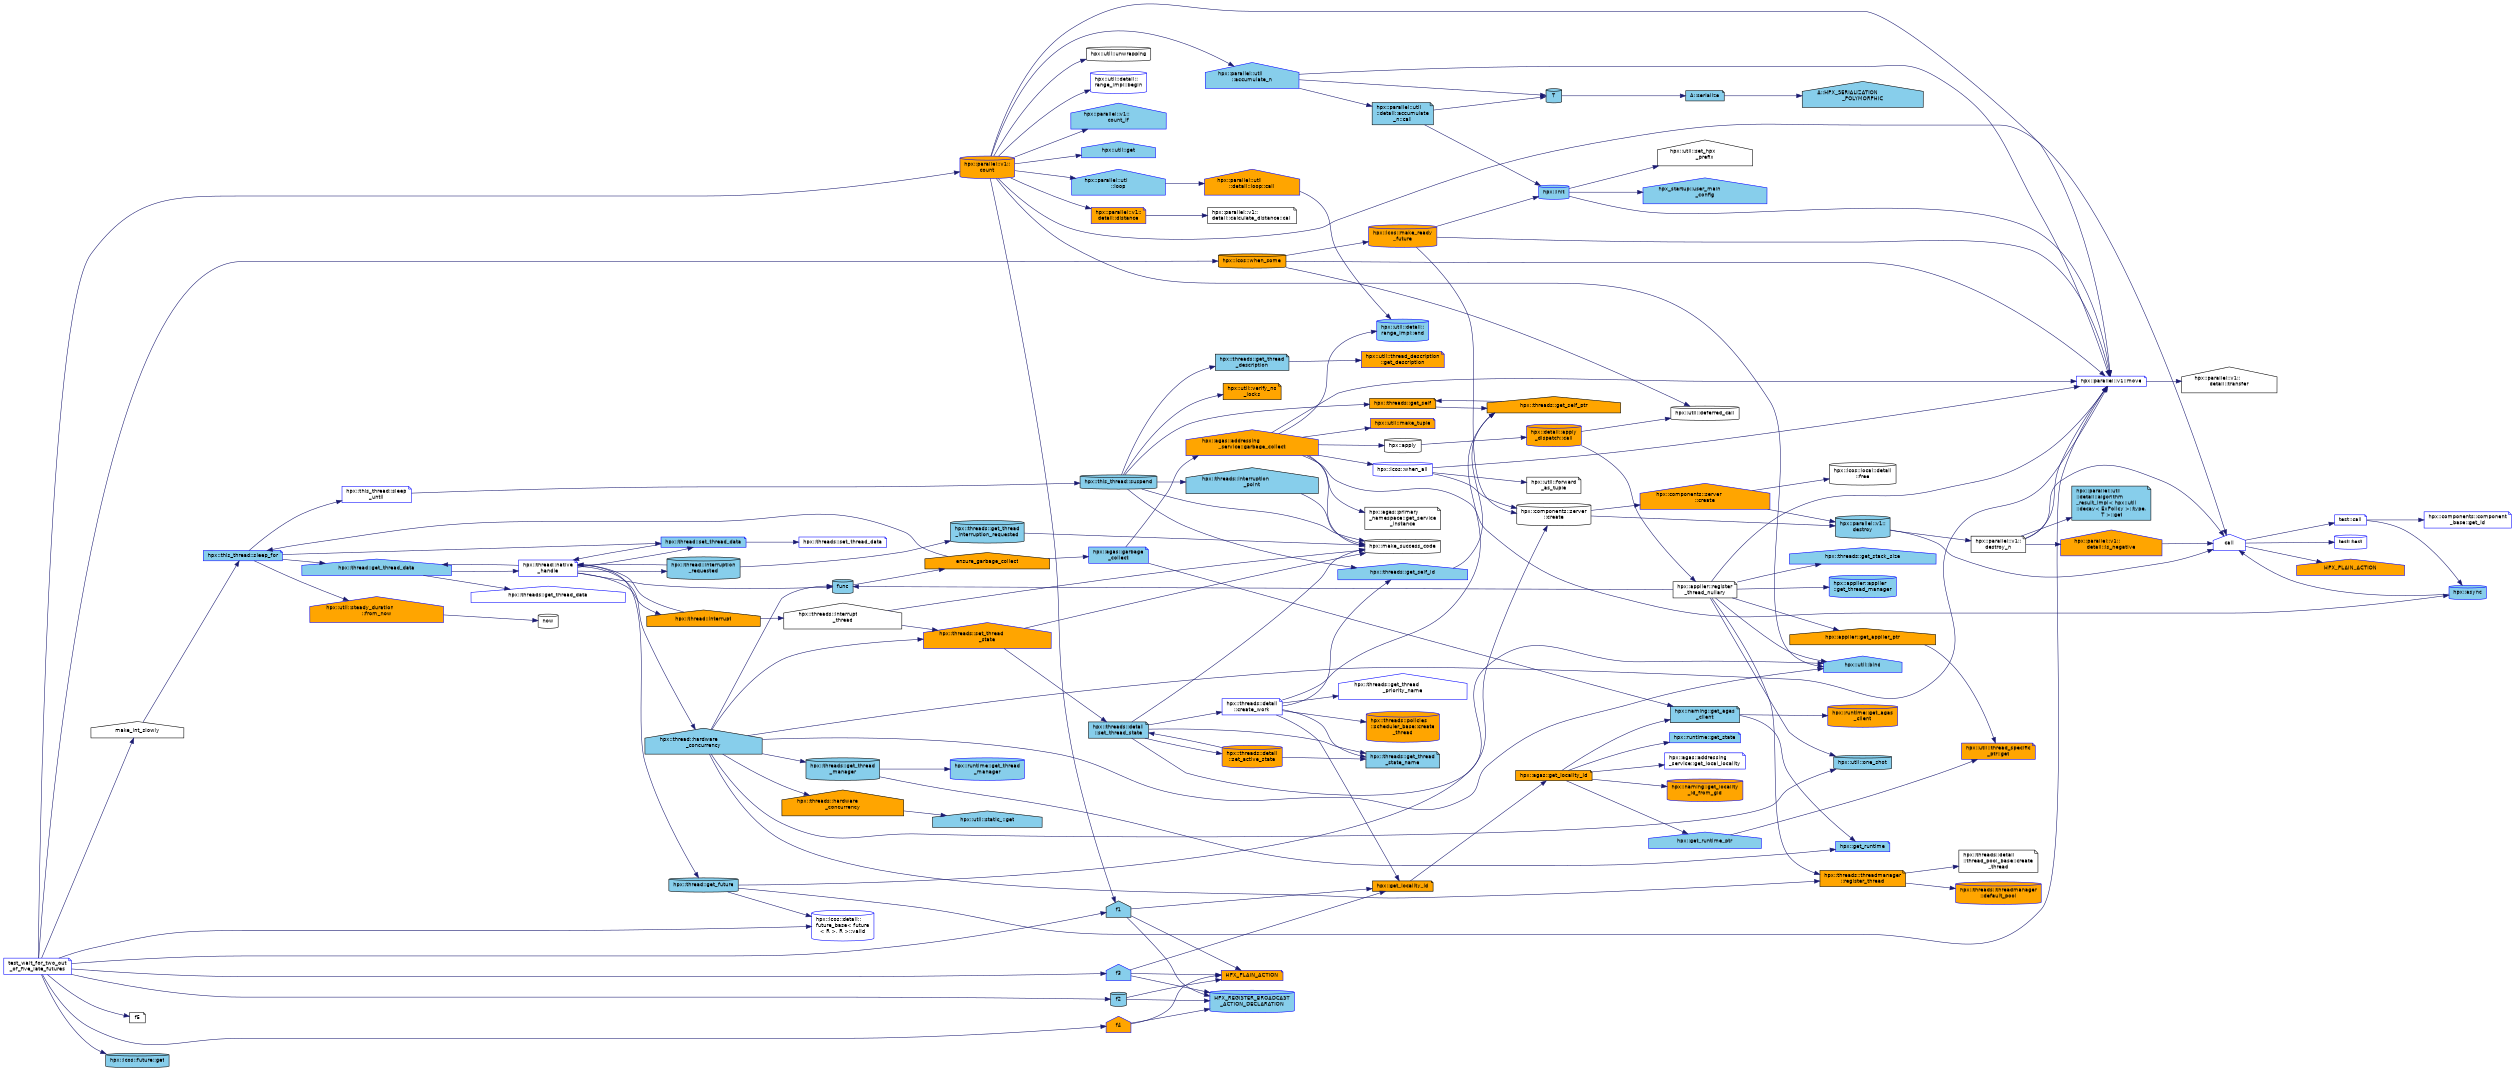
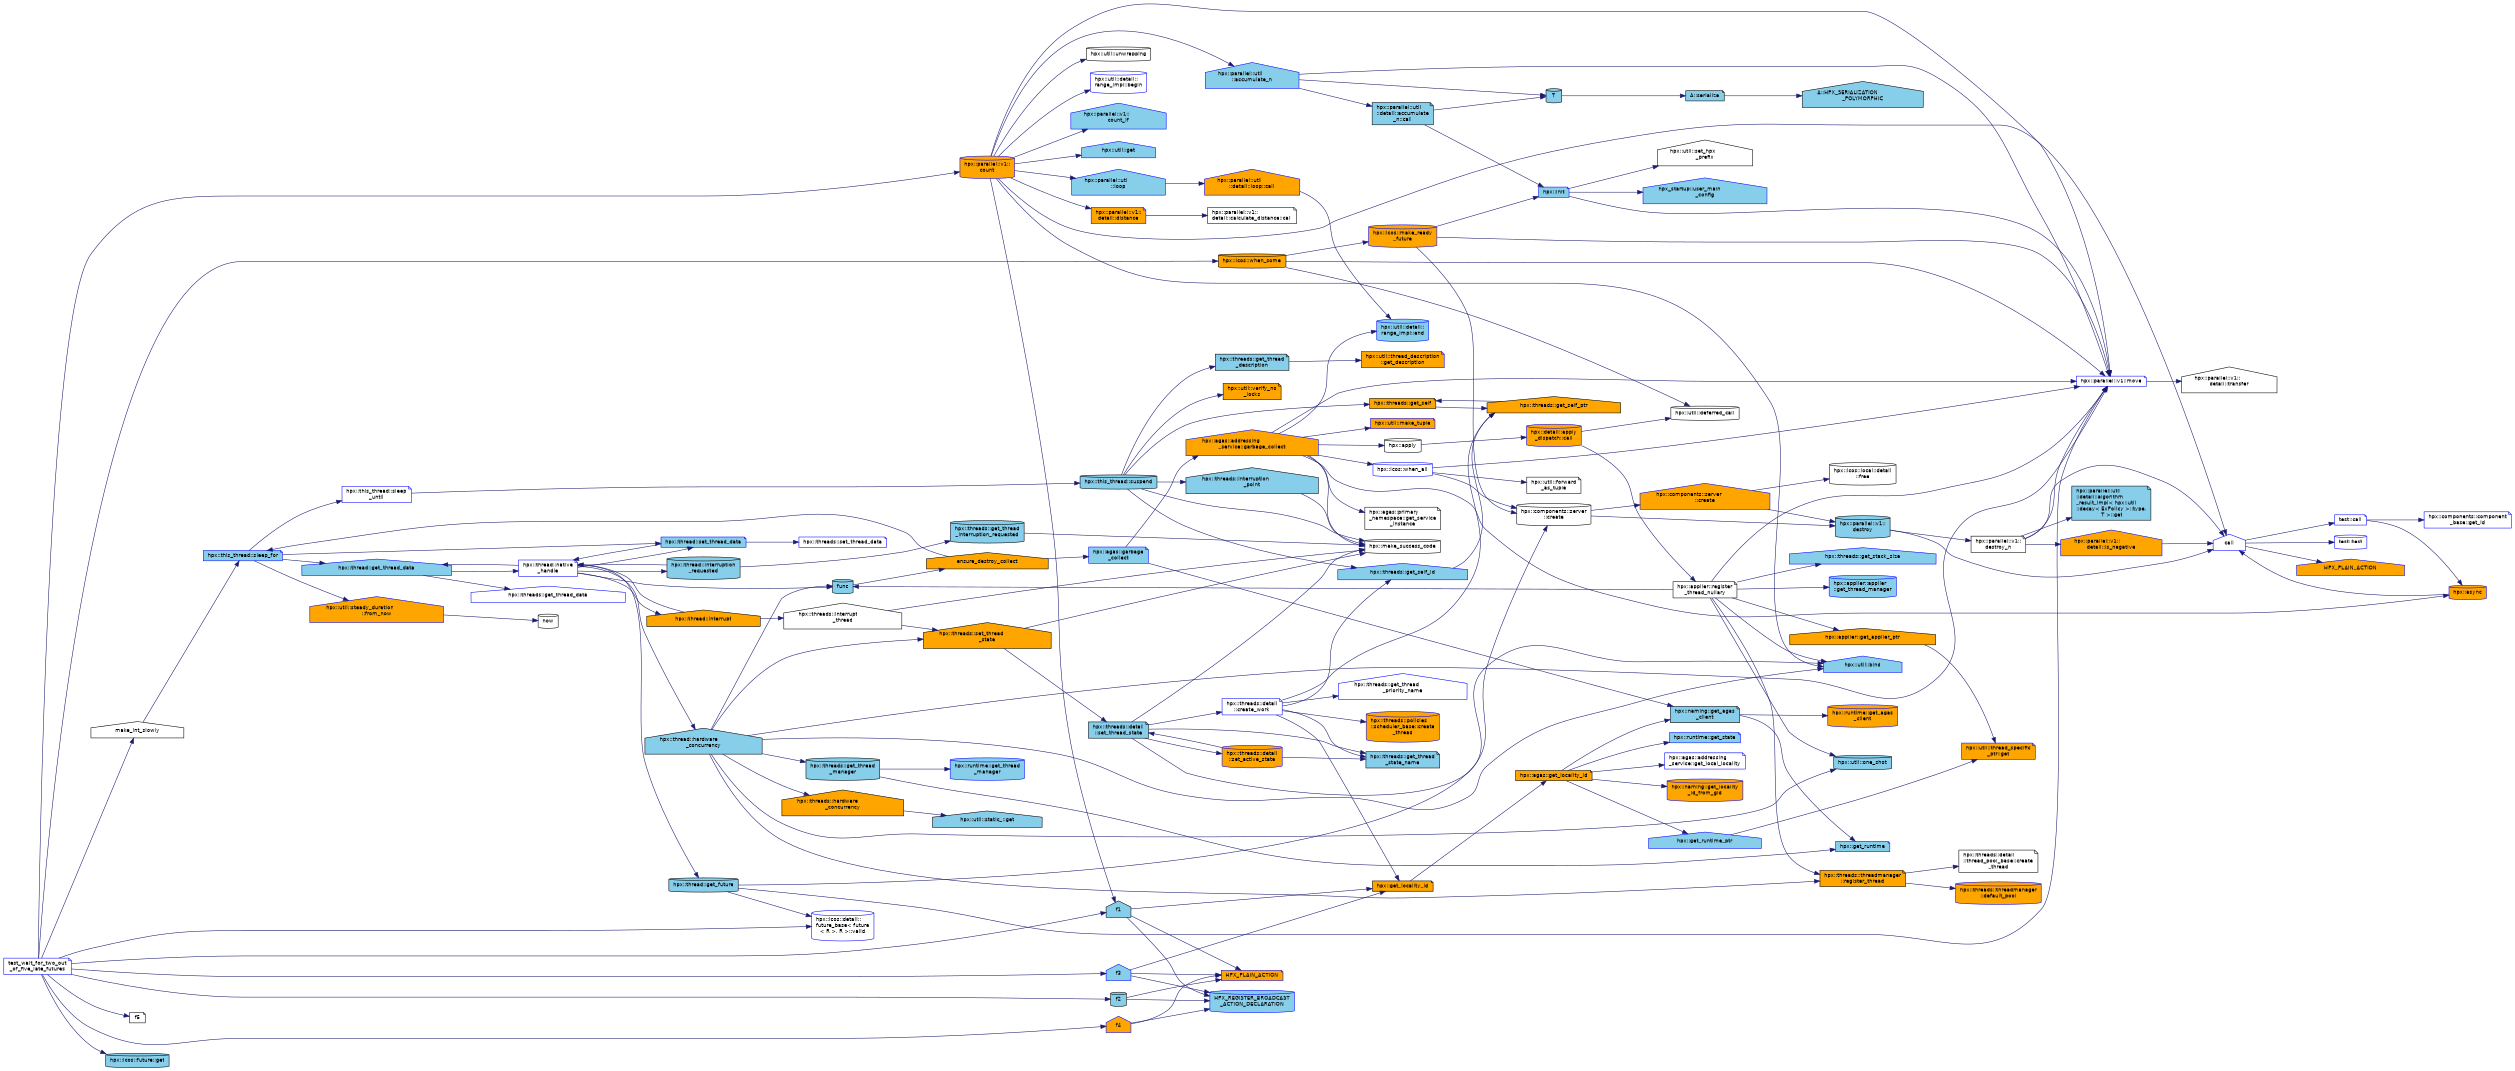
(1554, 192) -> (1554, 192)
(987, 562) -> (987, 562)
(2468, 592) -> (2468, 592)
(987, 637) -> (987, 637)
